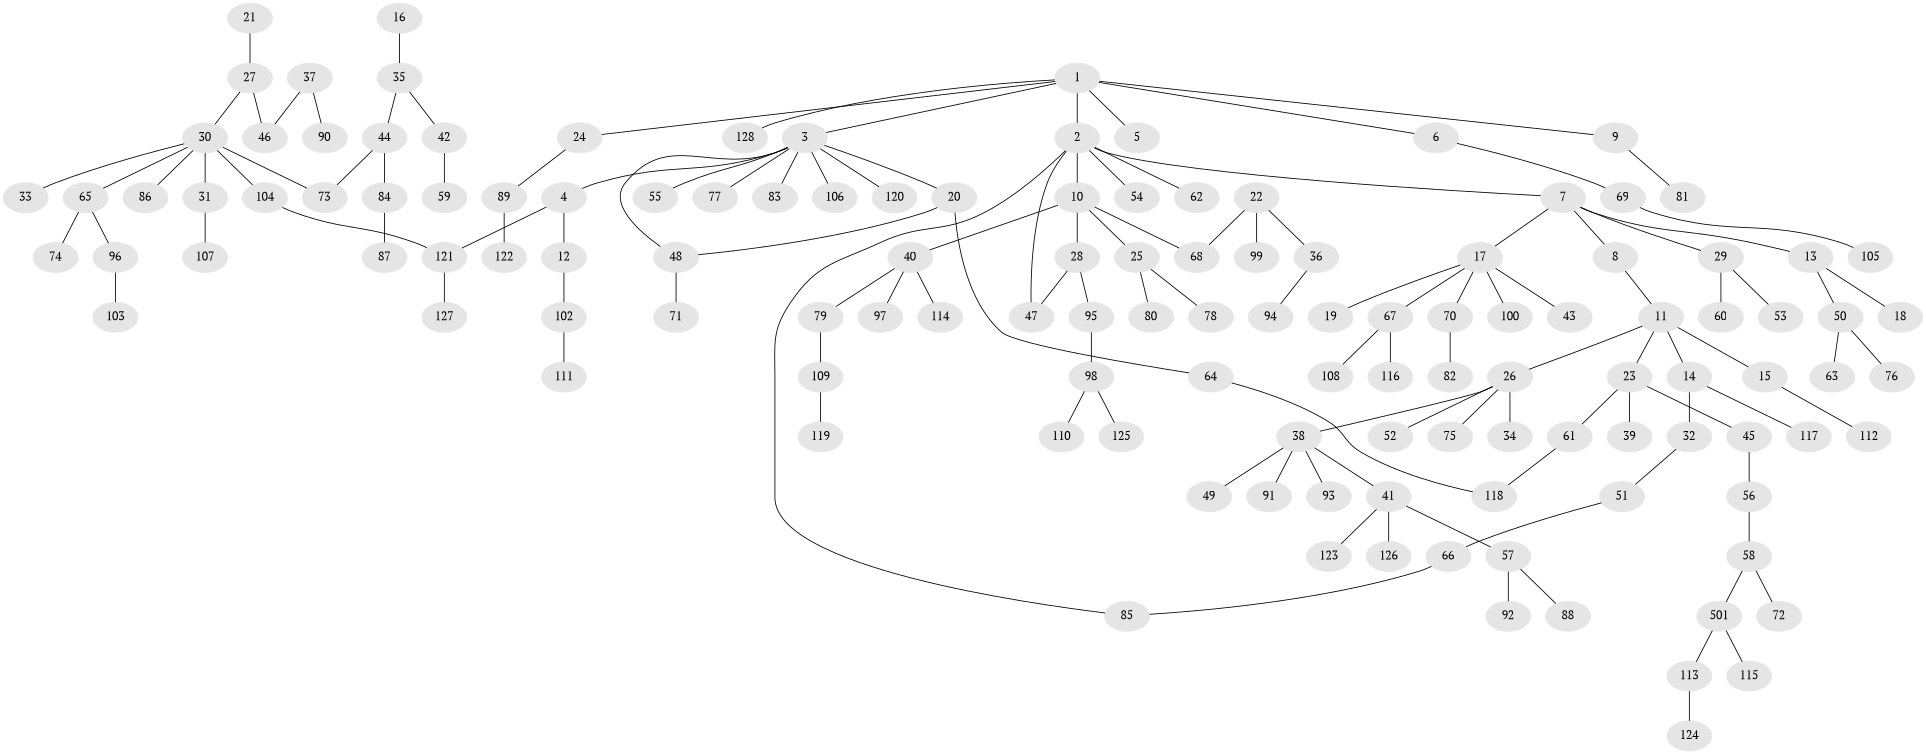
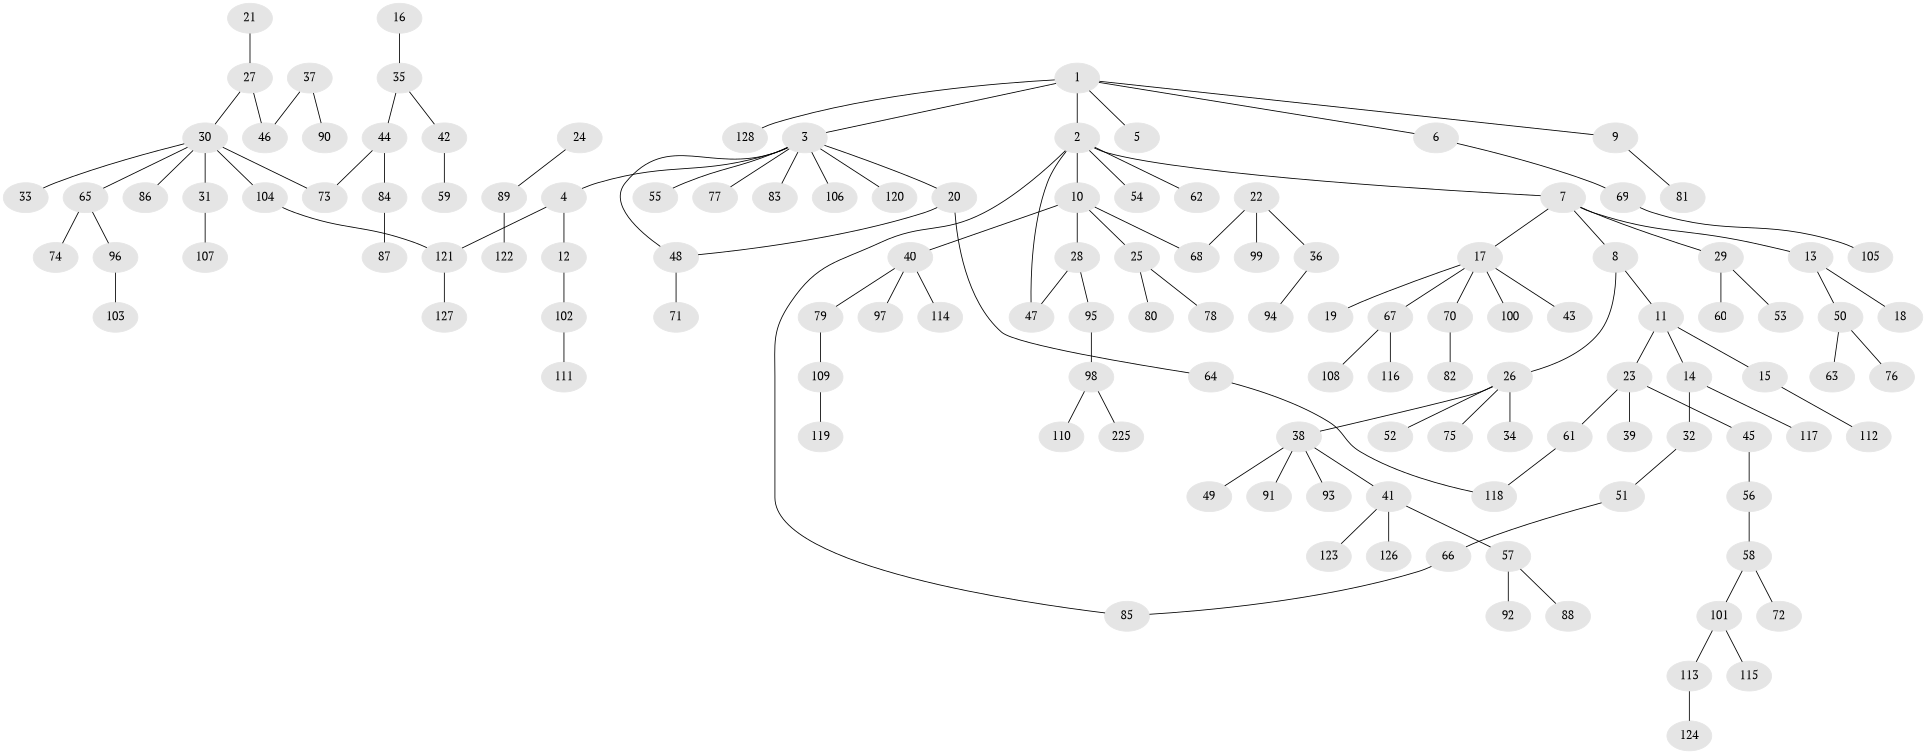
(794, 112) -> none
(1586, 348) -> (1594, 339)
(1121, 437) -> (1121, 437)
(1719, 616) -> (1719, 616)
